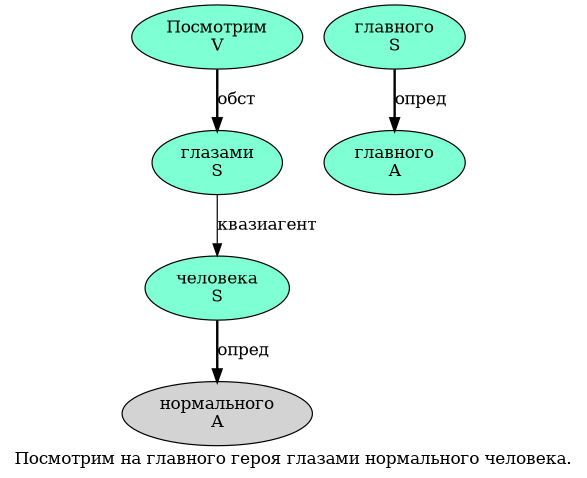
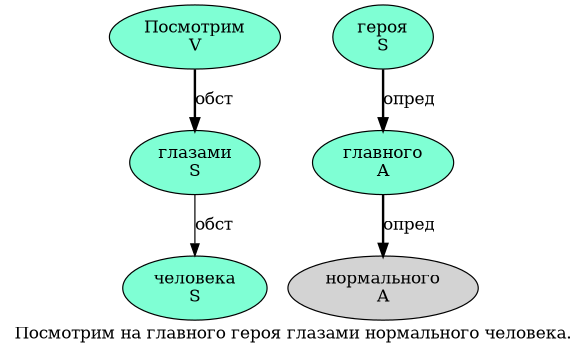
(395, 37) -> (383, 37)
(267, 225) -> (214, 225)
(217, 345) -> (383, 219)
